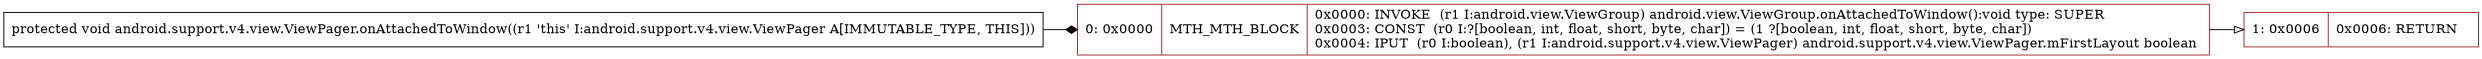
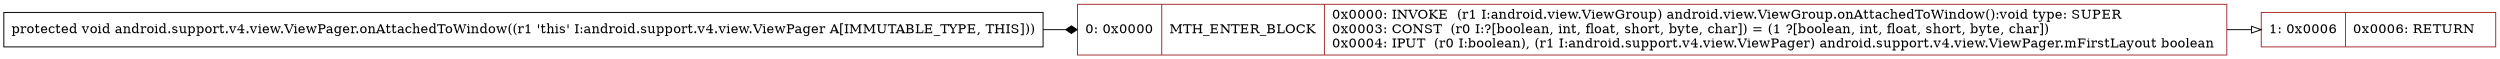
(1234, 29) -> (1243, 29)
